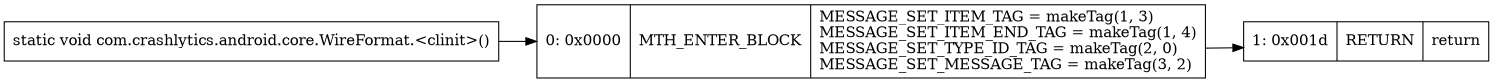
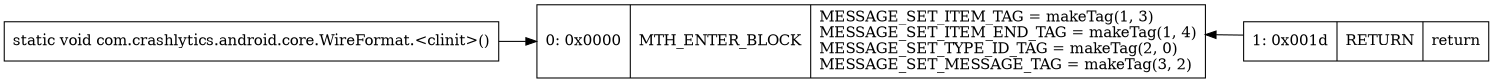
(1219, 48) -> (1230, 35)
